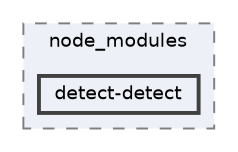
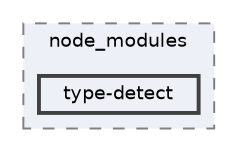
(119, 94) -> (119, 94)
